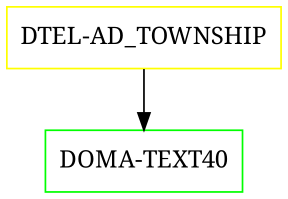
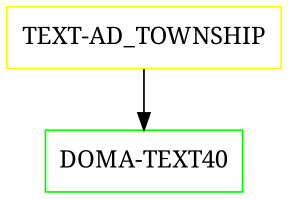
(144, 38) -> (144, 38)
